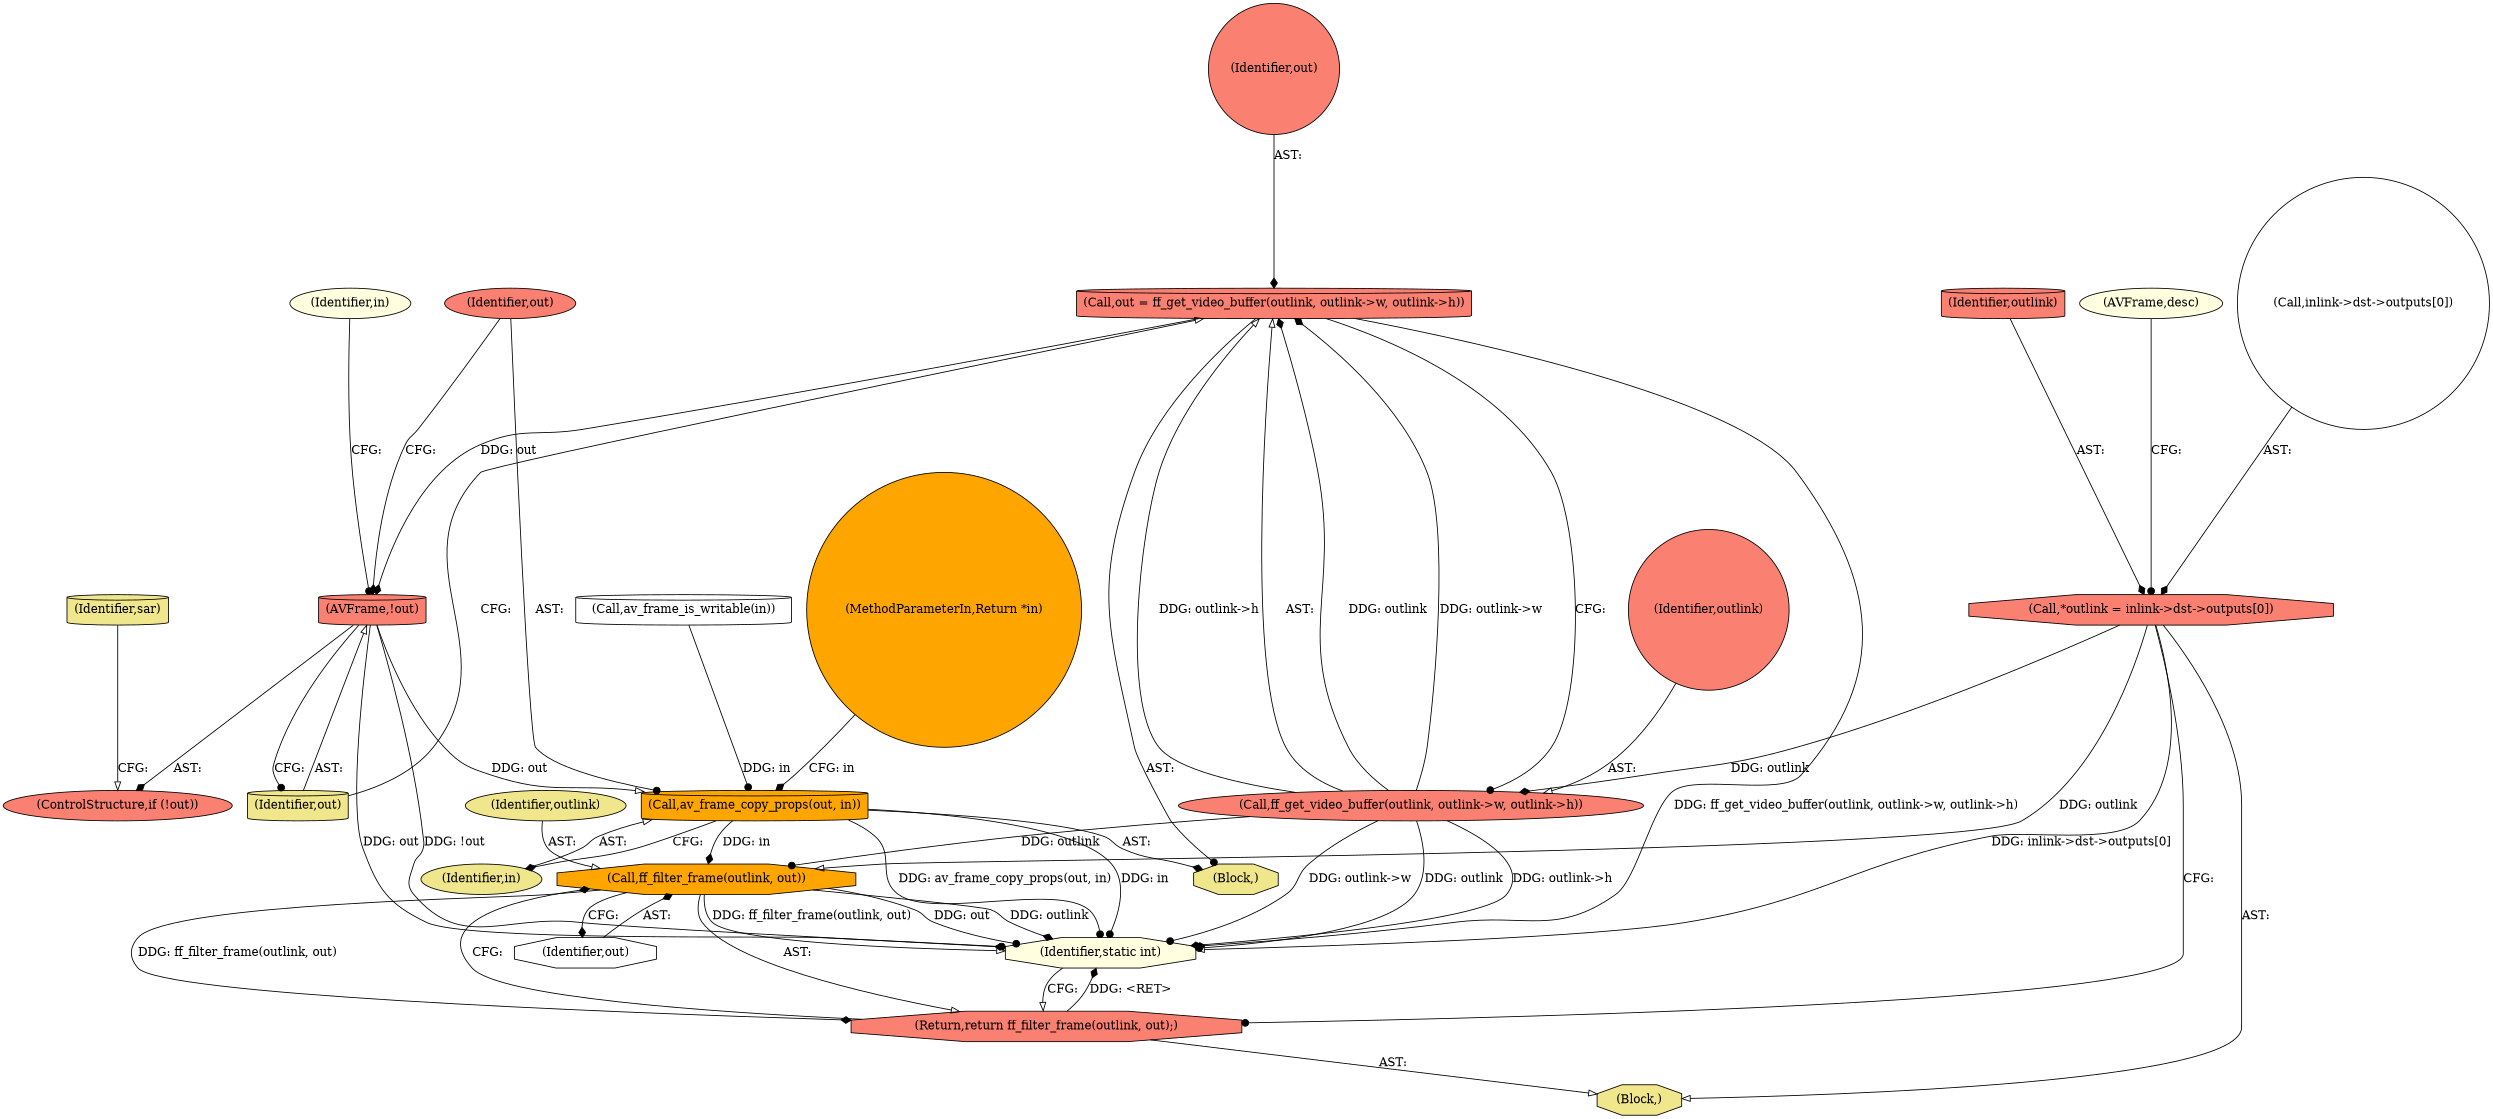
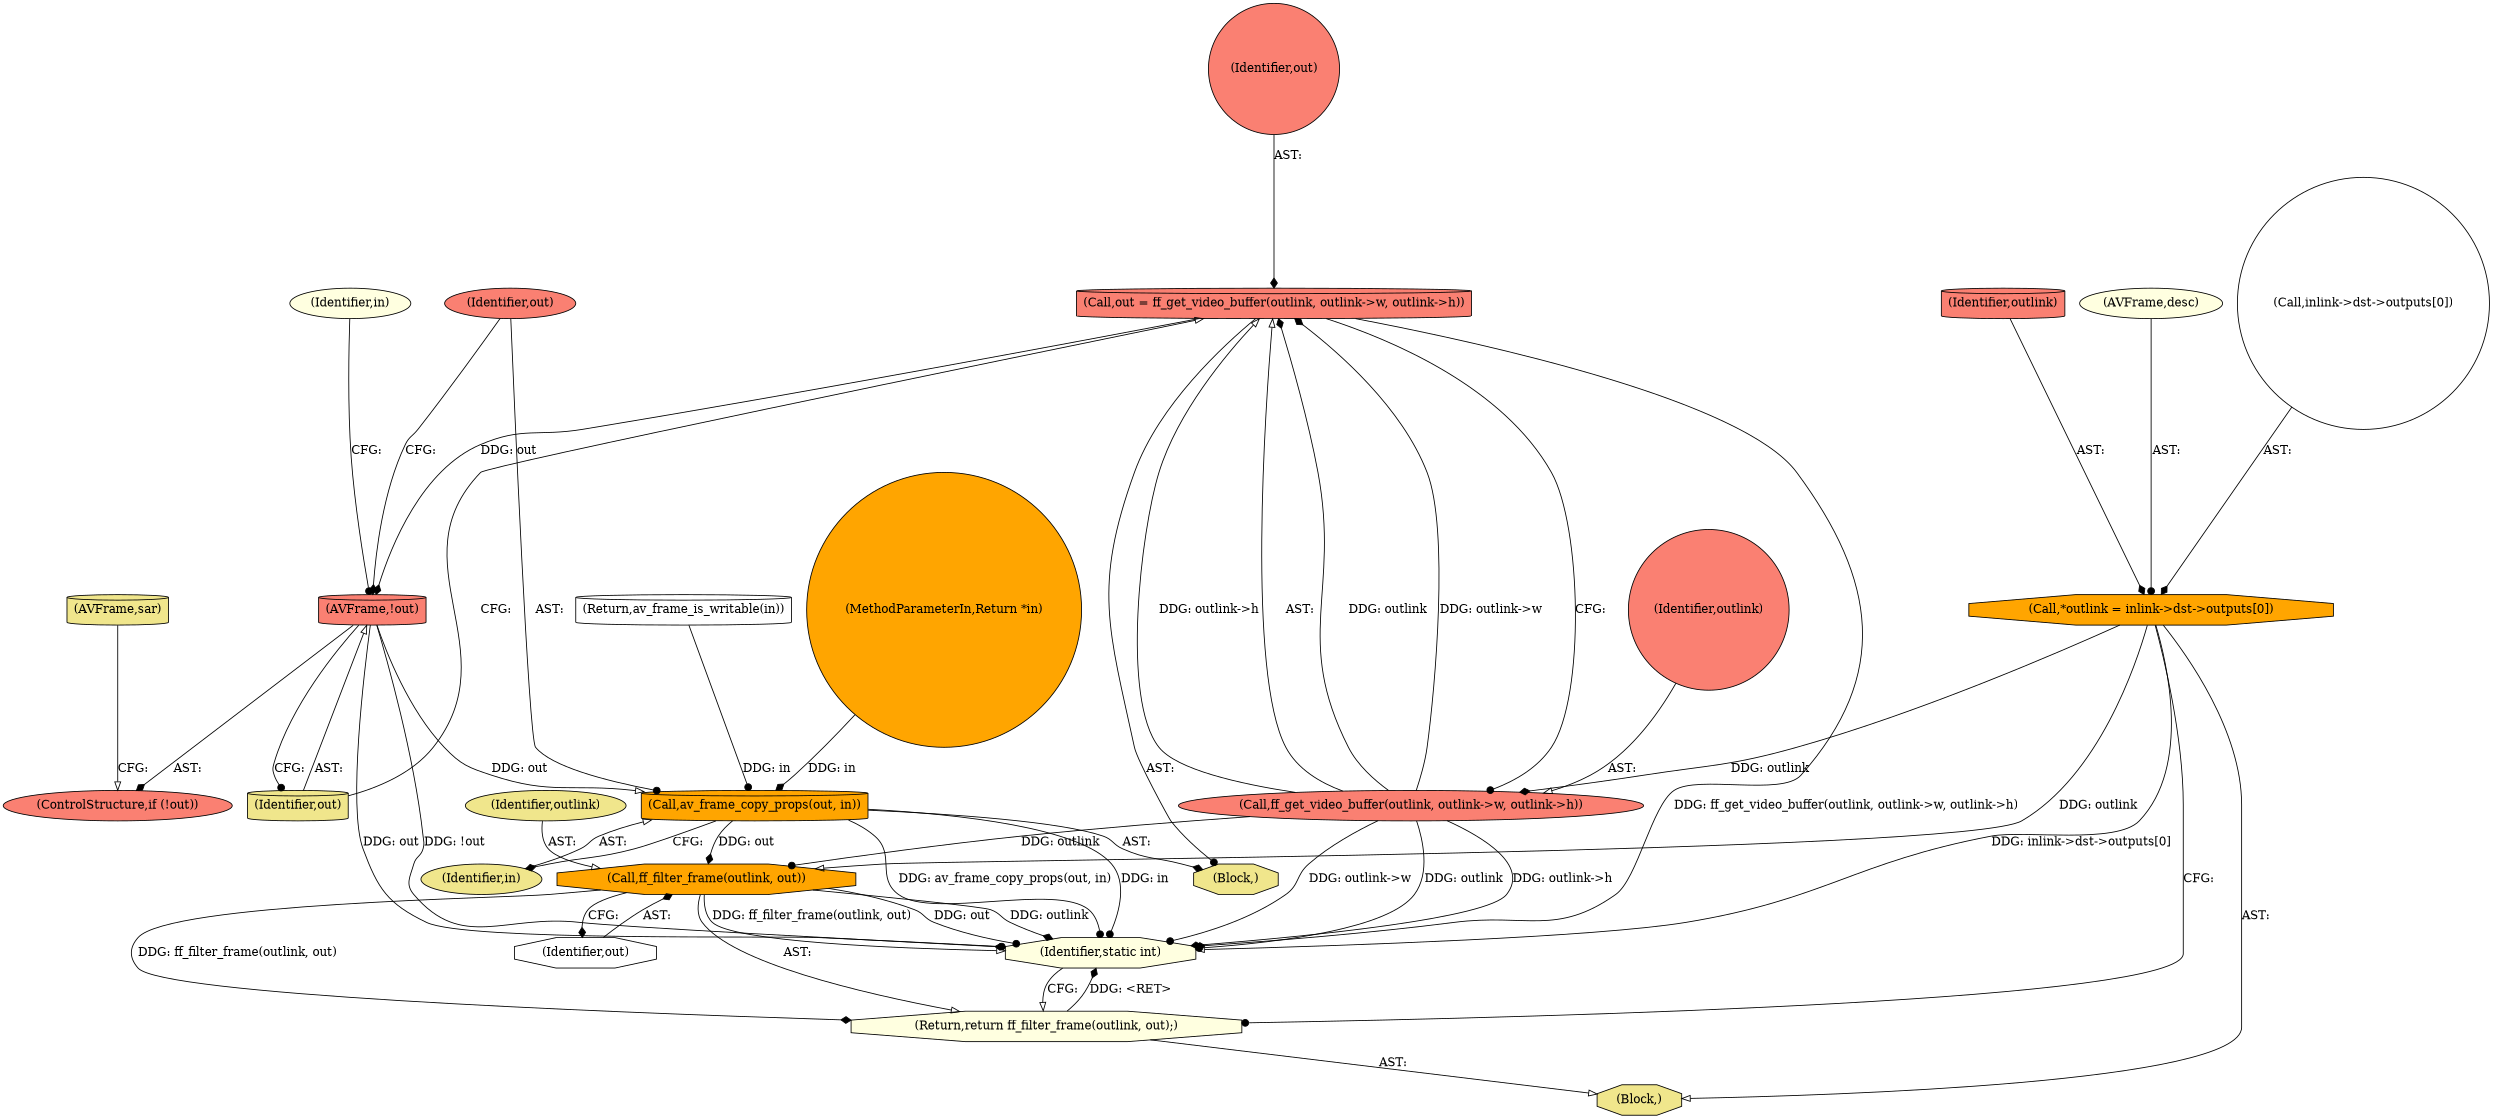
(2168, 451) -> (2168, 451)
(118, 610) -> (118, 610)
(684, 610) -> (684, 610)
(2151, 610) -> (2151, 610)
(832, 769) -> (832, 769)
(747, 842) -> (747, 842)
(583, 997) -> none
(1046, 1026) -> (1046, 1026)
